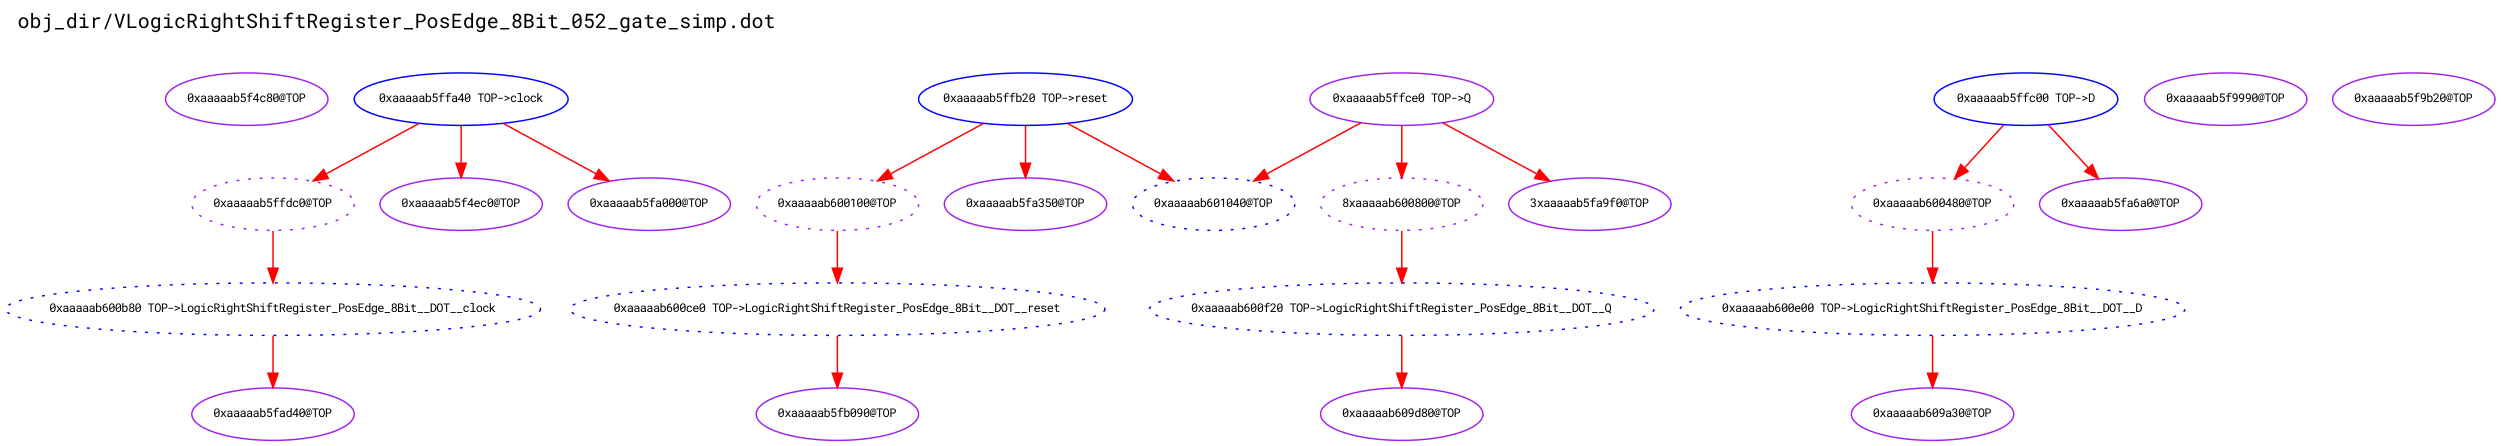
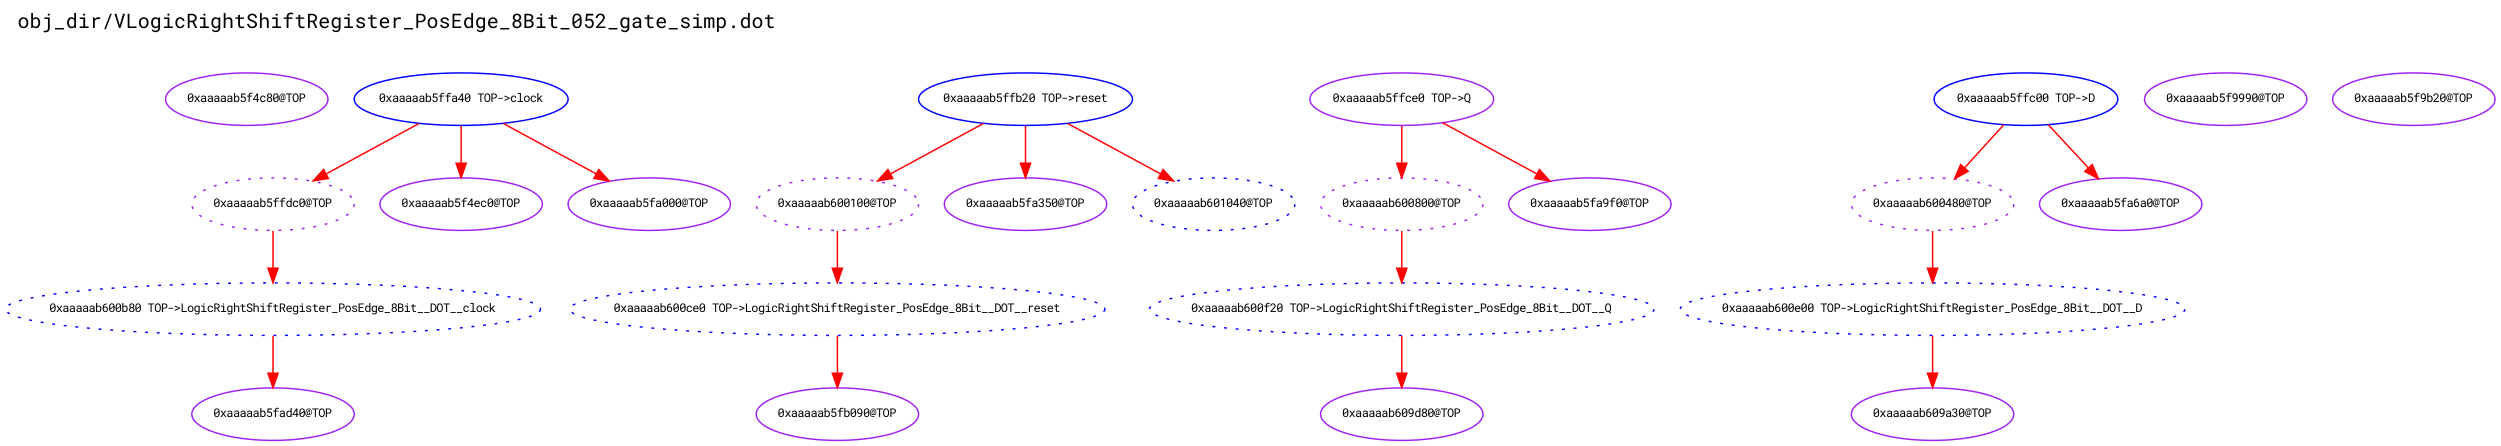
(1314, 148) -> none
(1402, 204) -> (1402, 204)
(1590, 204) -> (1590, 204)
